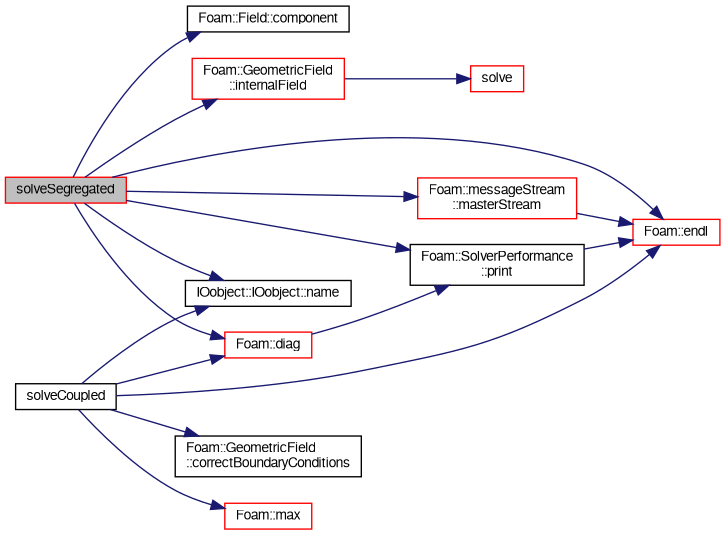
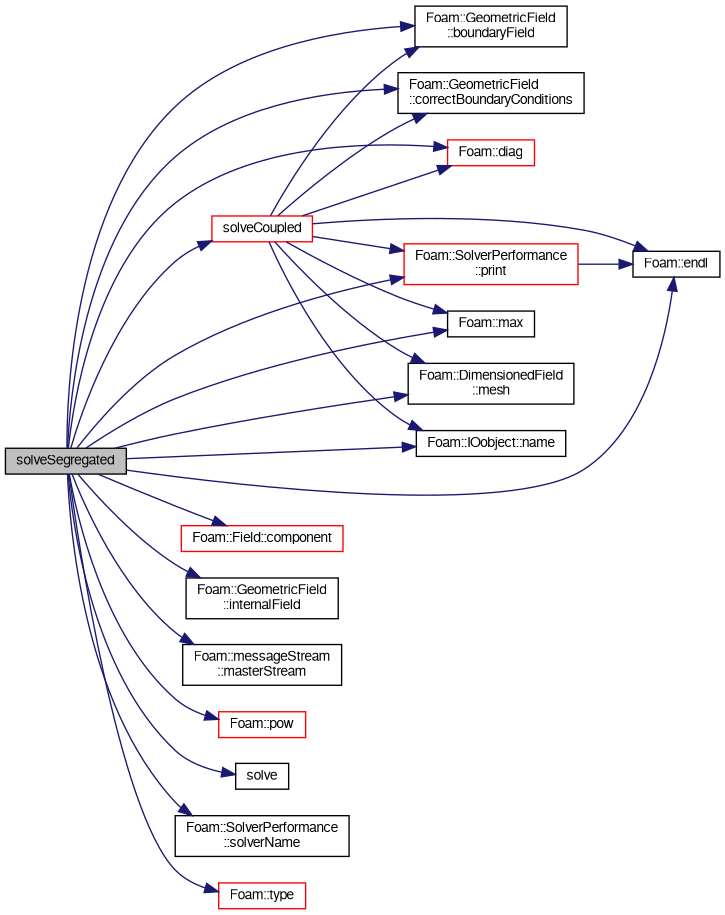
(268, 19) -> (262, 539)
none -> (491, 26)
(268, 79) -> (262, 598)
(401, 79) -> (108, 646)
(497, 79) -> (262, 776)
(66, 190) -> (66, 461)
none -> (144, 192)
(497, 198) -> (262, 665)
(598, 217) -> none
(676, 232) -> (676, 264)
(497, 265) -> (491, 264)
(268, 293) -> (491, 443)
(375, 315) -> (351, 243)
none -> (118, 335)
none -> (253, 372)
none -> (491, 384)
(66, 397) -> (262, 229)
(268, 516) -> (491, 324)
none -> (262, 725)
none -> (262, 836)
none -> (262, 896)
